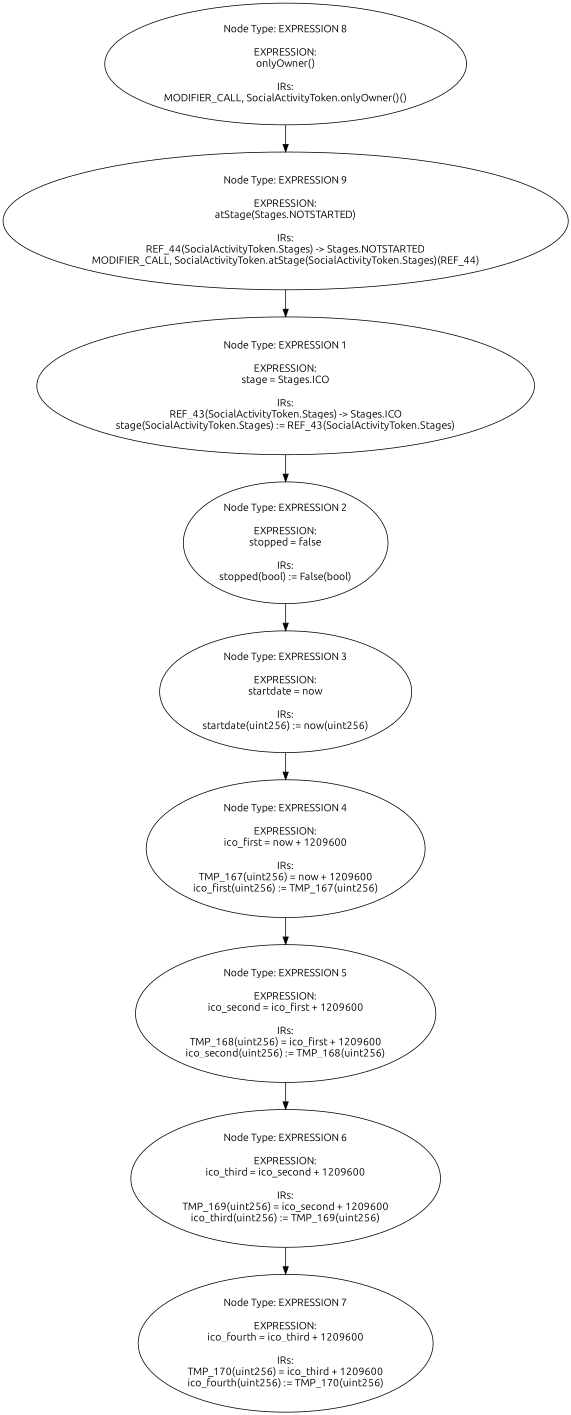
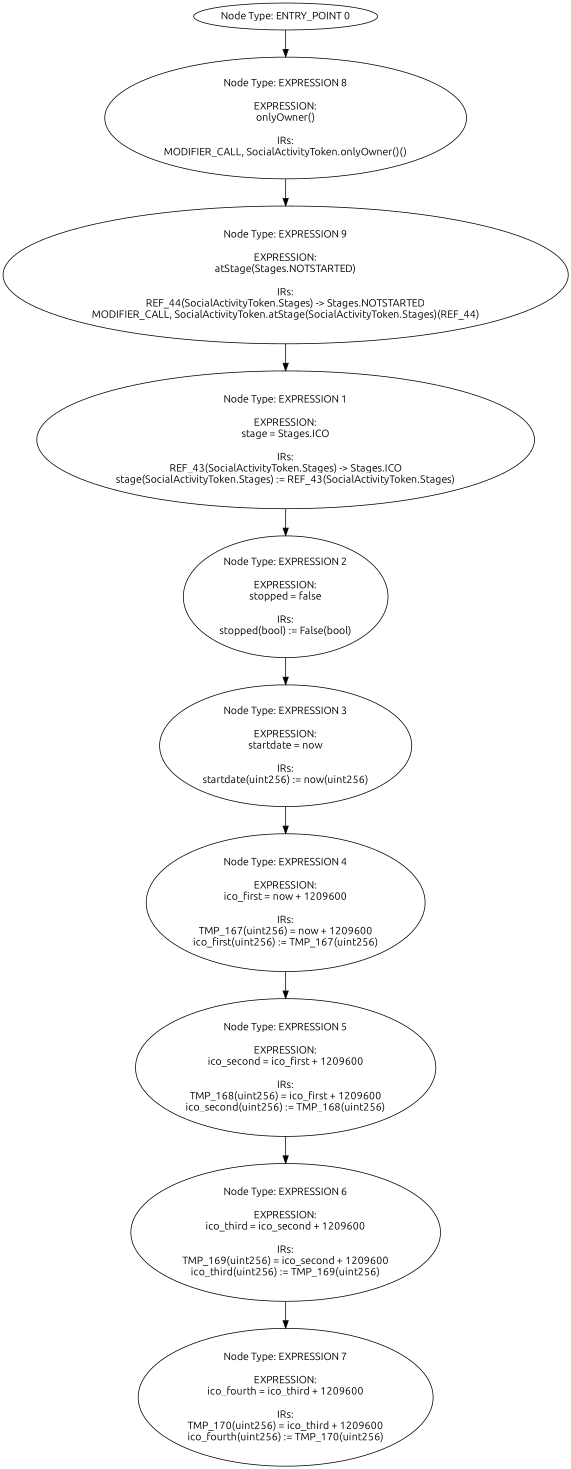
none -> (286, 16)
